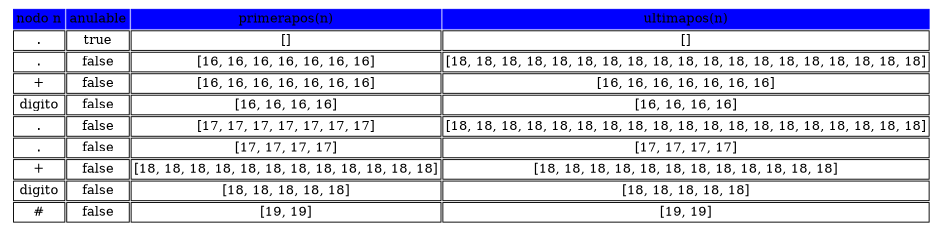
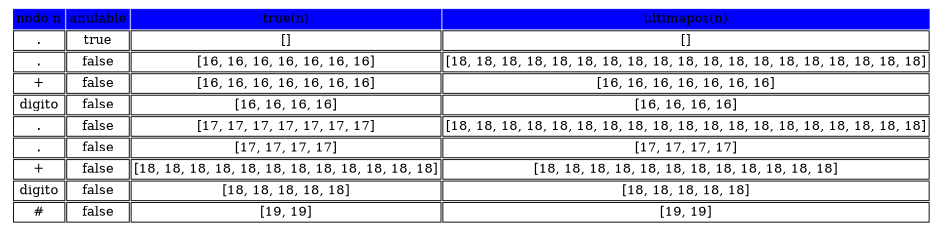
(286, 19) -> (286, 19)
